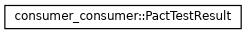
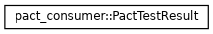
(123, 17) -> (107, 17)
